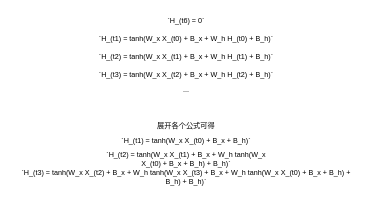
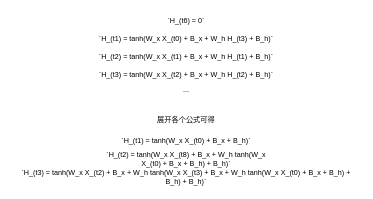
(186, 39) -> (186, 39)
(186, 126) -> (186, 120)
(186, 159) -> (186, 159)
